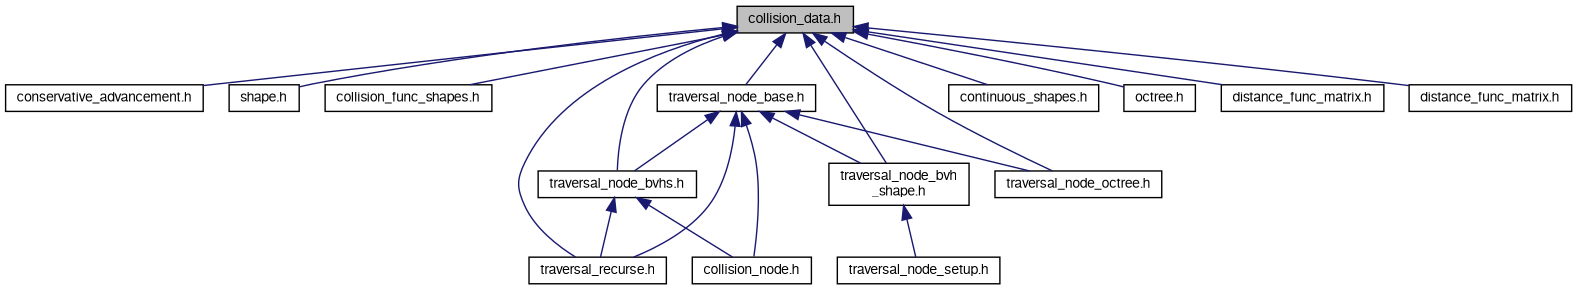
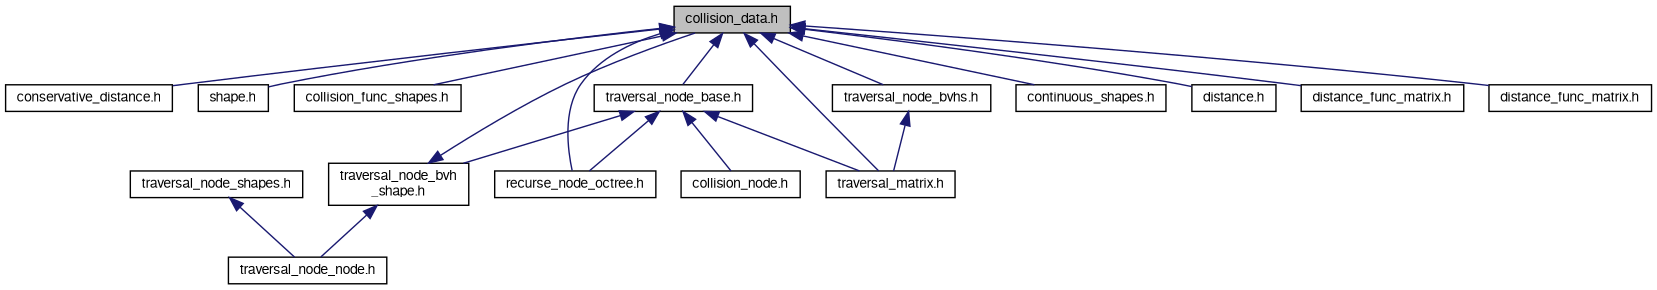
(104, 98) -> (89, 98)
(1160, 98) -> (1234, 98)
(849, 104) -> (563, 85)
(671, 145) -> none
none -> (217, 184)
(1078, 184) -> (575, 184)
(695, 234) -> none
(598, 270) -> (891, 184)
(919, 270) -> (308, 270)
